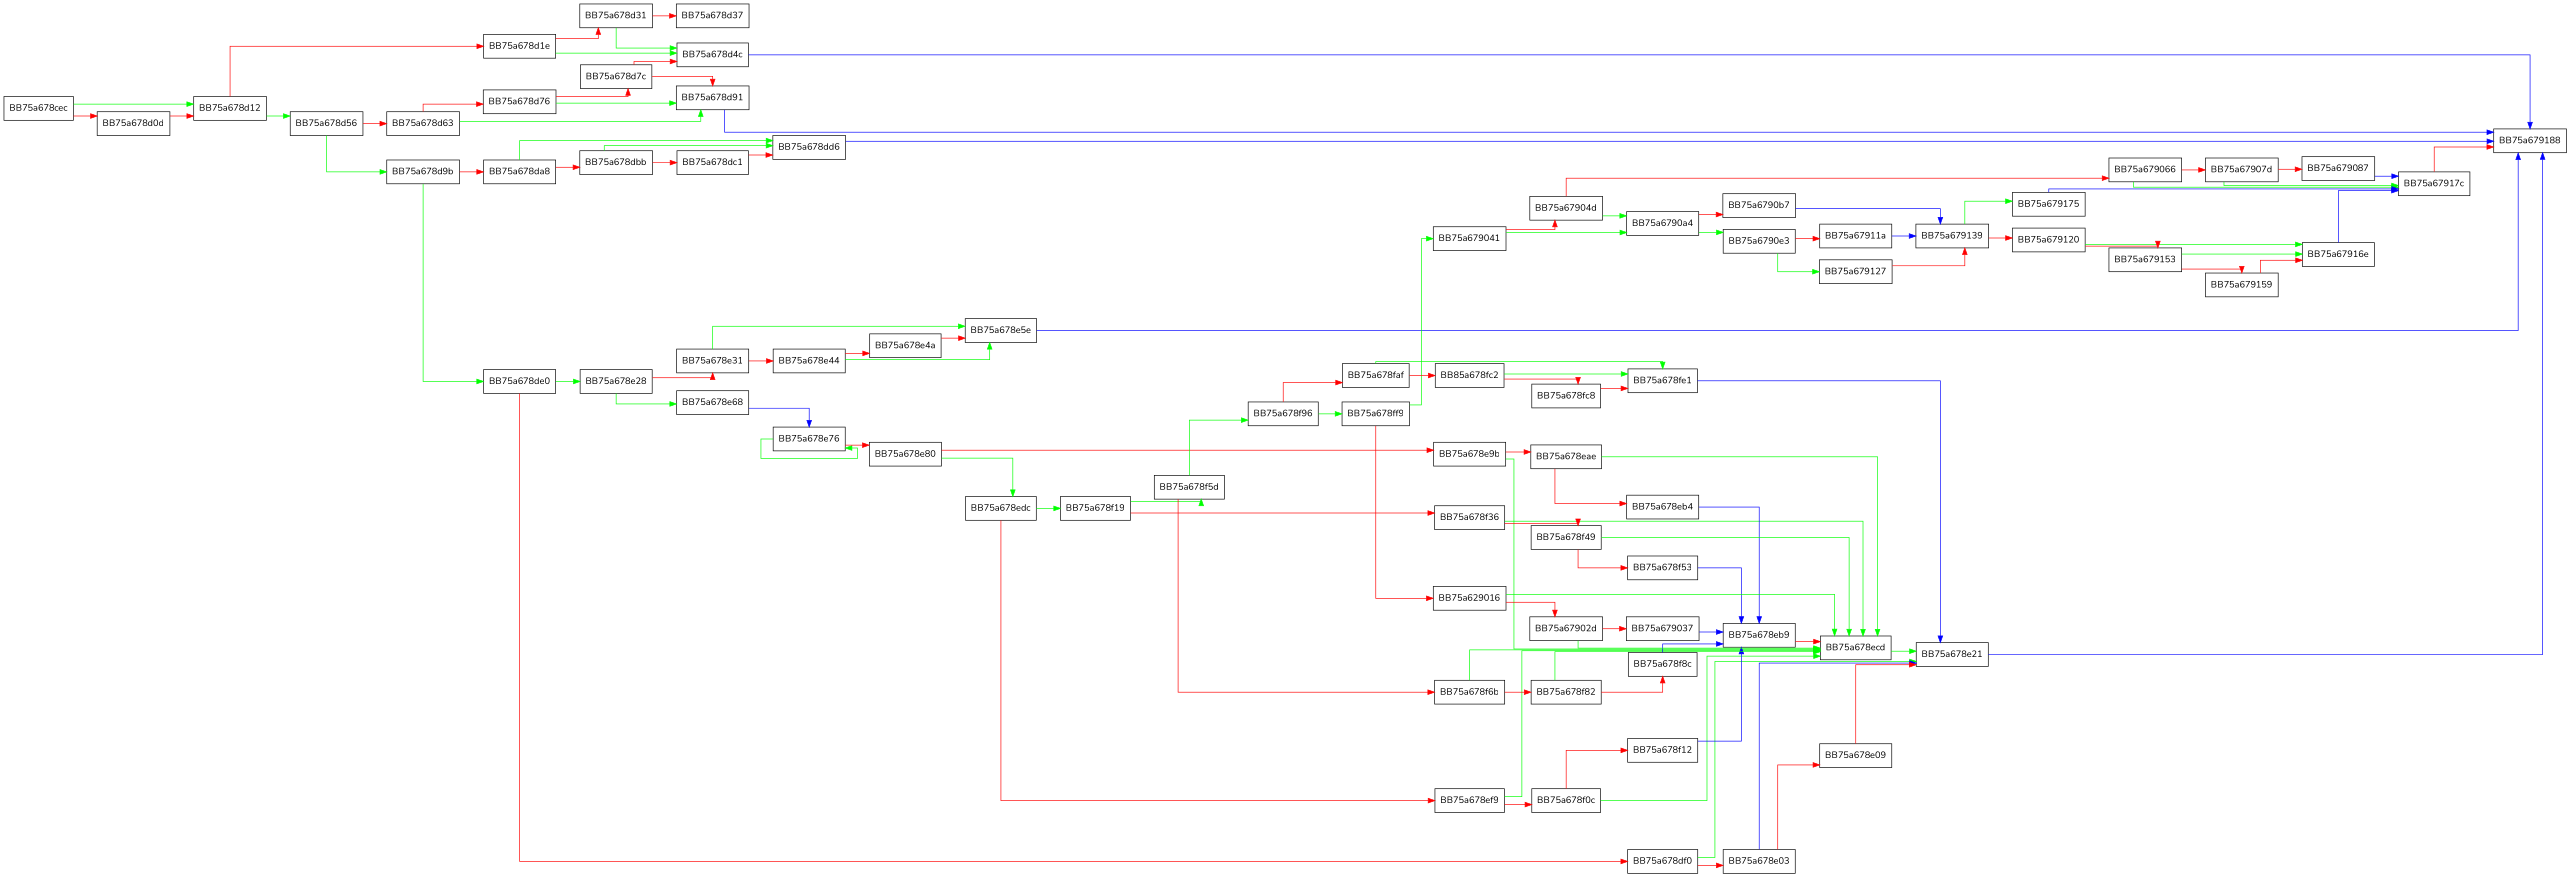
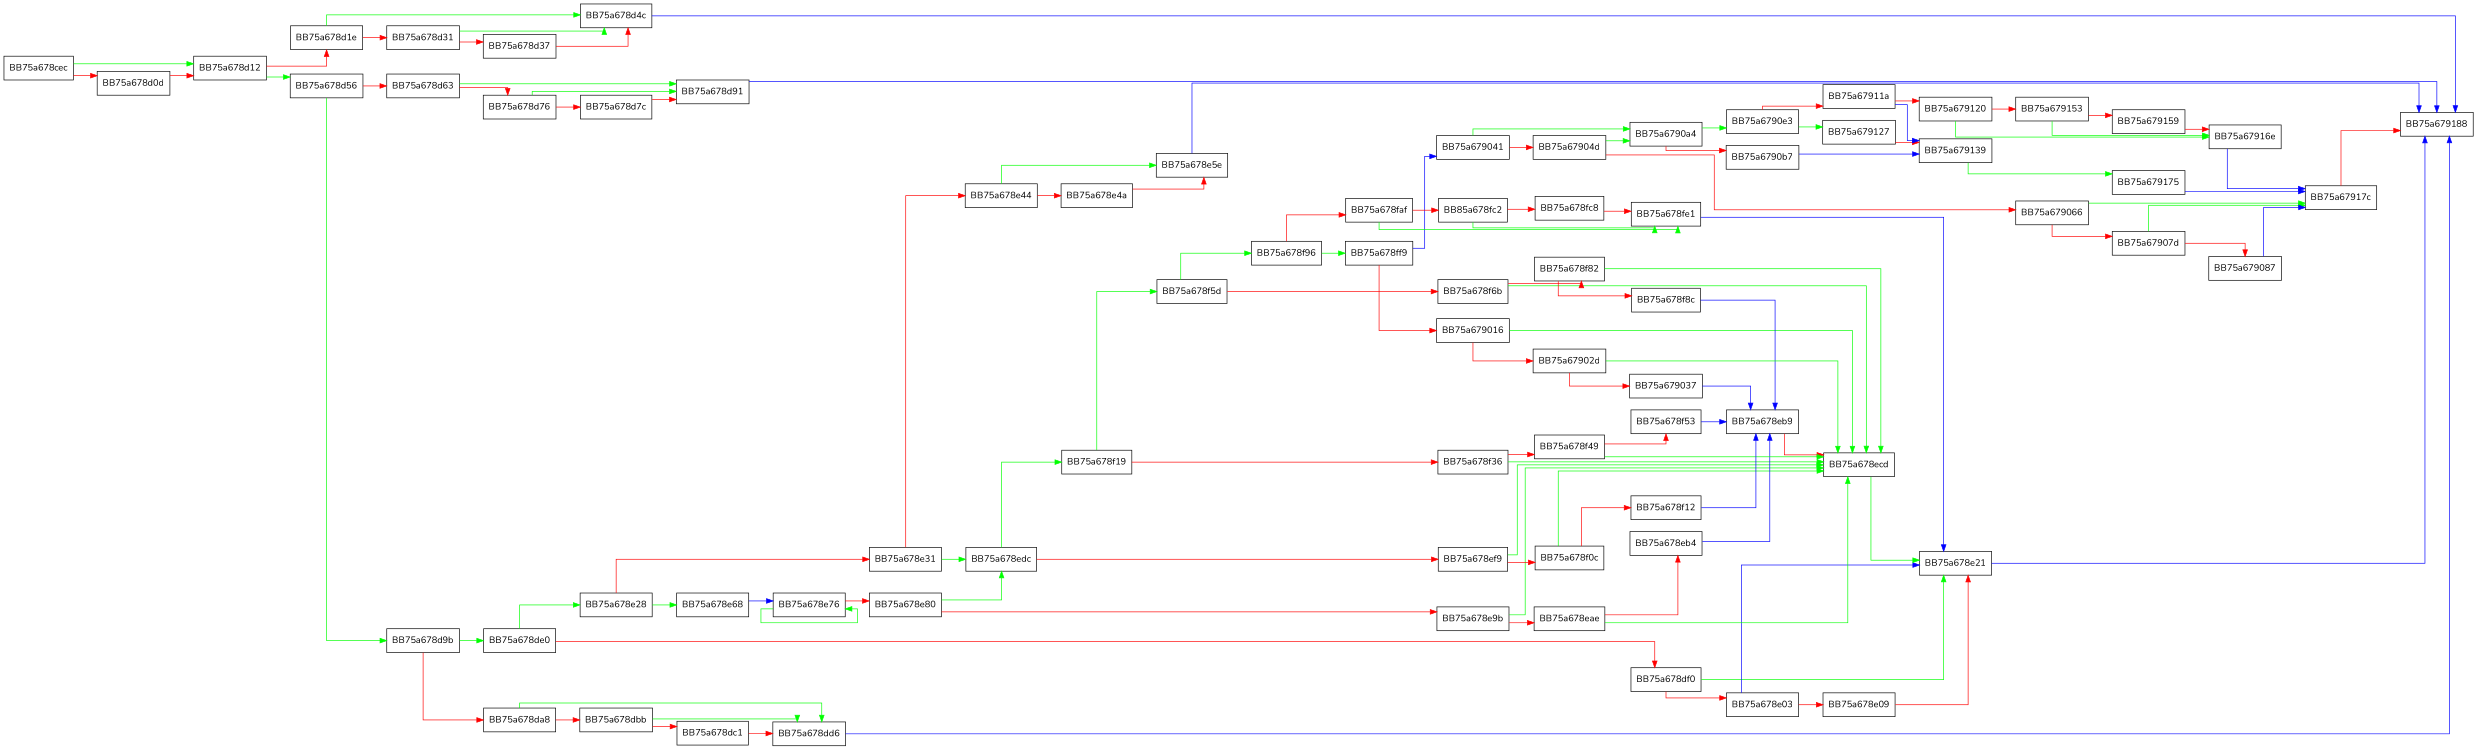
(650, 61) -> (598, 46)
(1997, 238) -> (1904, 101)
(1421, 325) -> (1425, 206)
(824, 326) -> (950, 559)
(1470, 598) -> (1473, 331)
